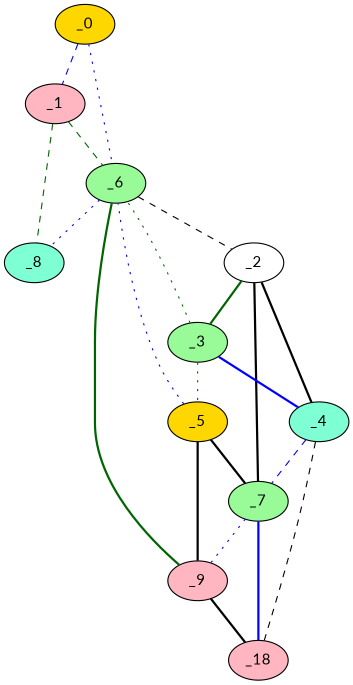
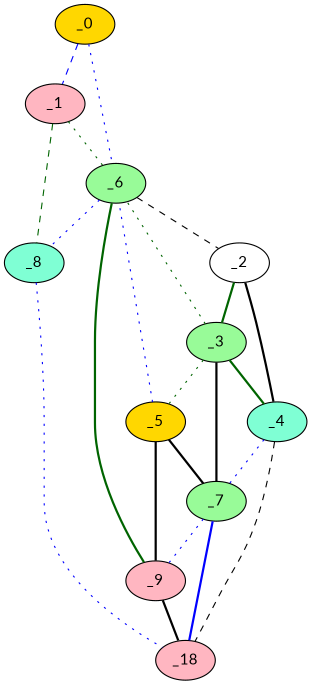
(86, 144) -> (86, 144)
(256, 372) -> (216, 422)
(264, 386) -> (247, 382)
(289, 462) -> (247, 462)
none -> (44, 490)
